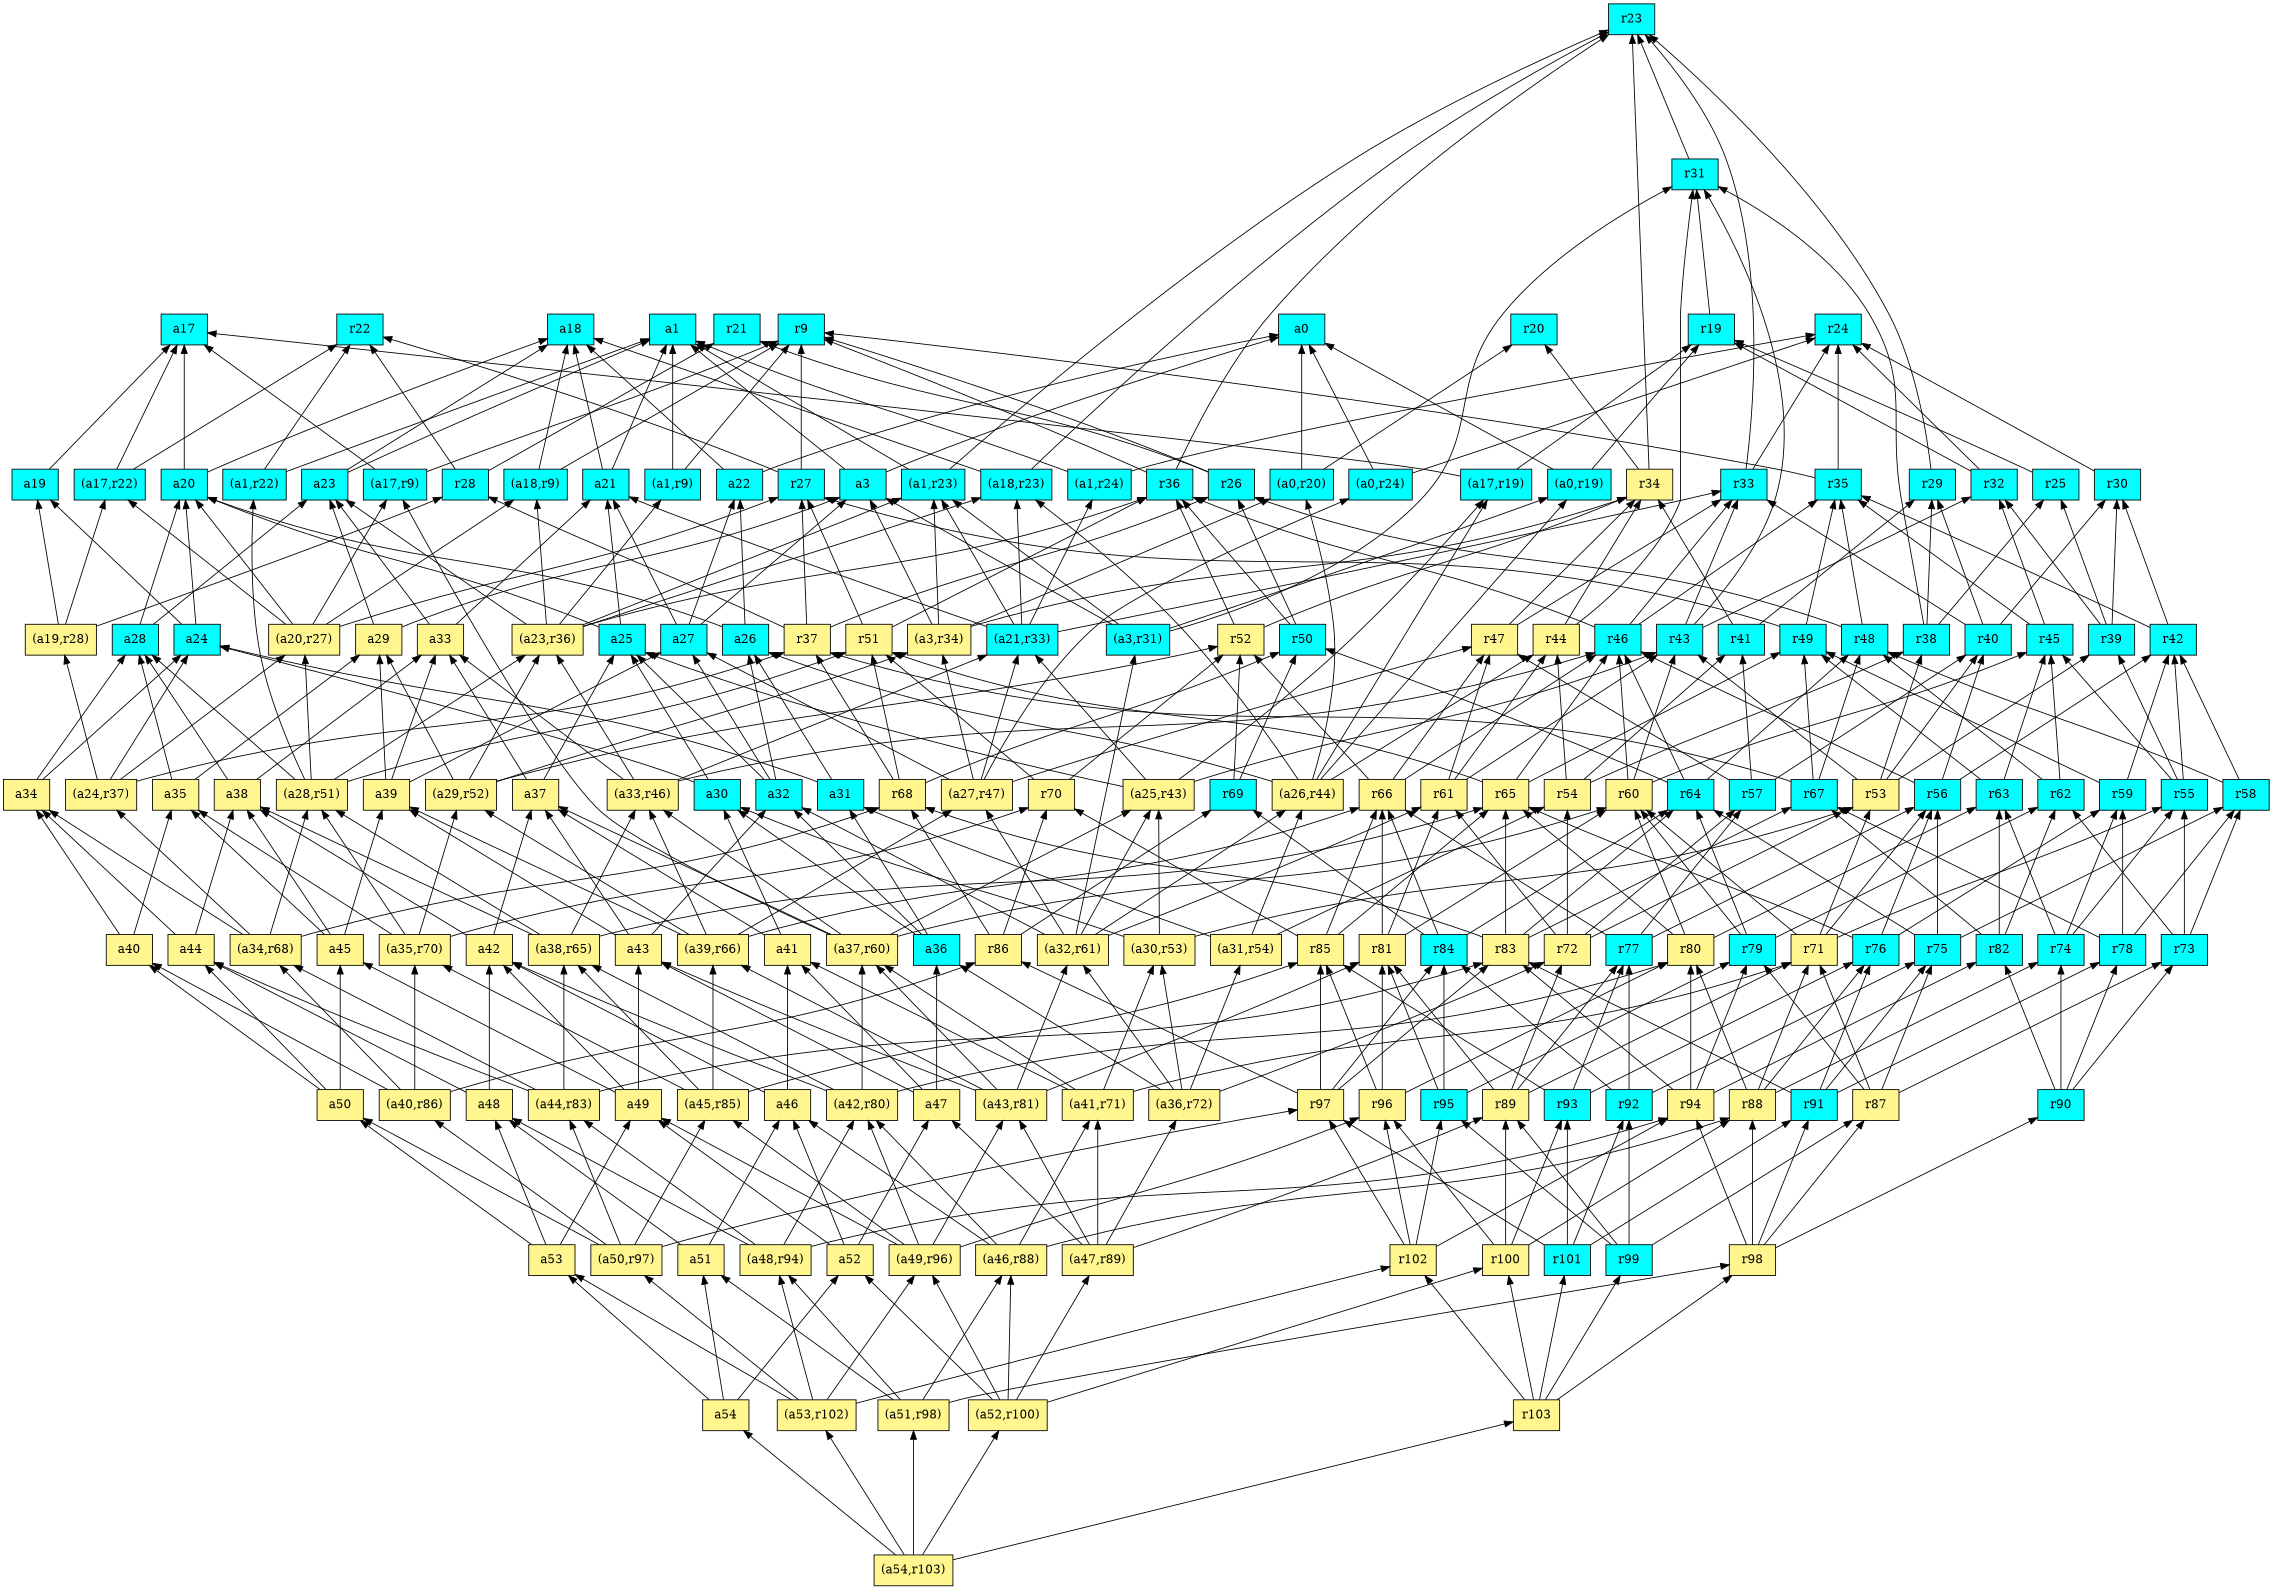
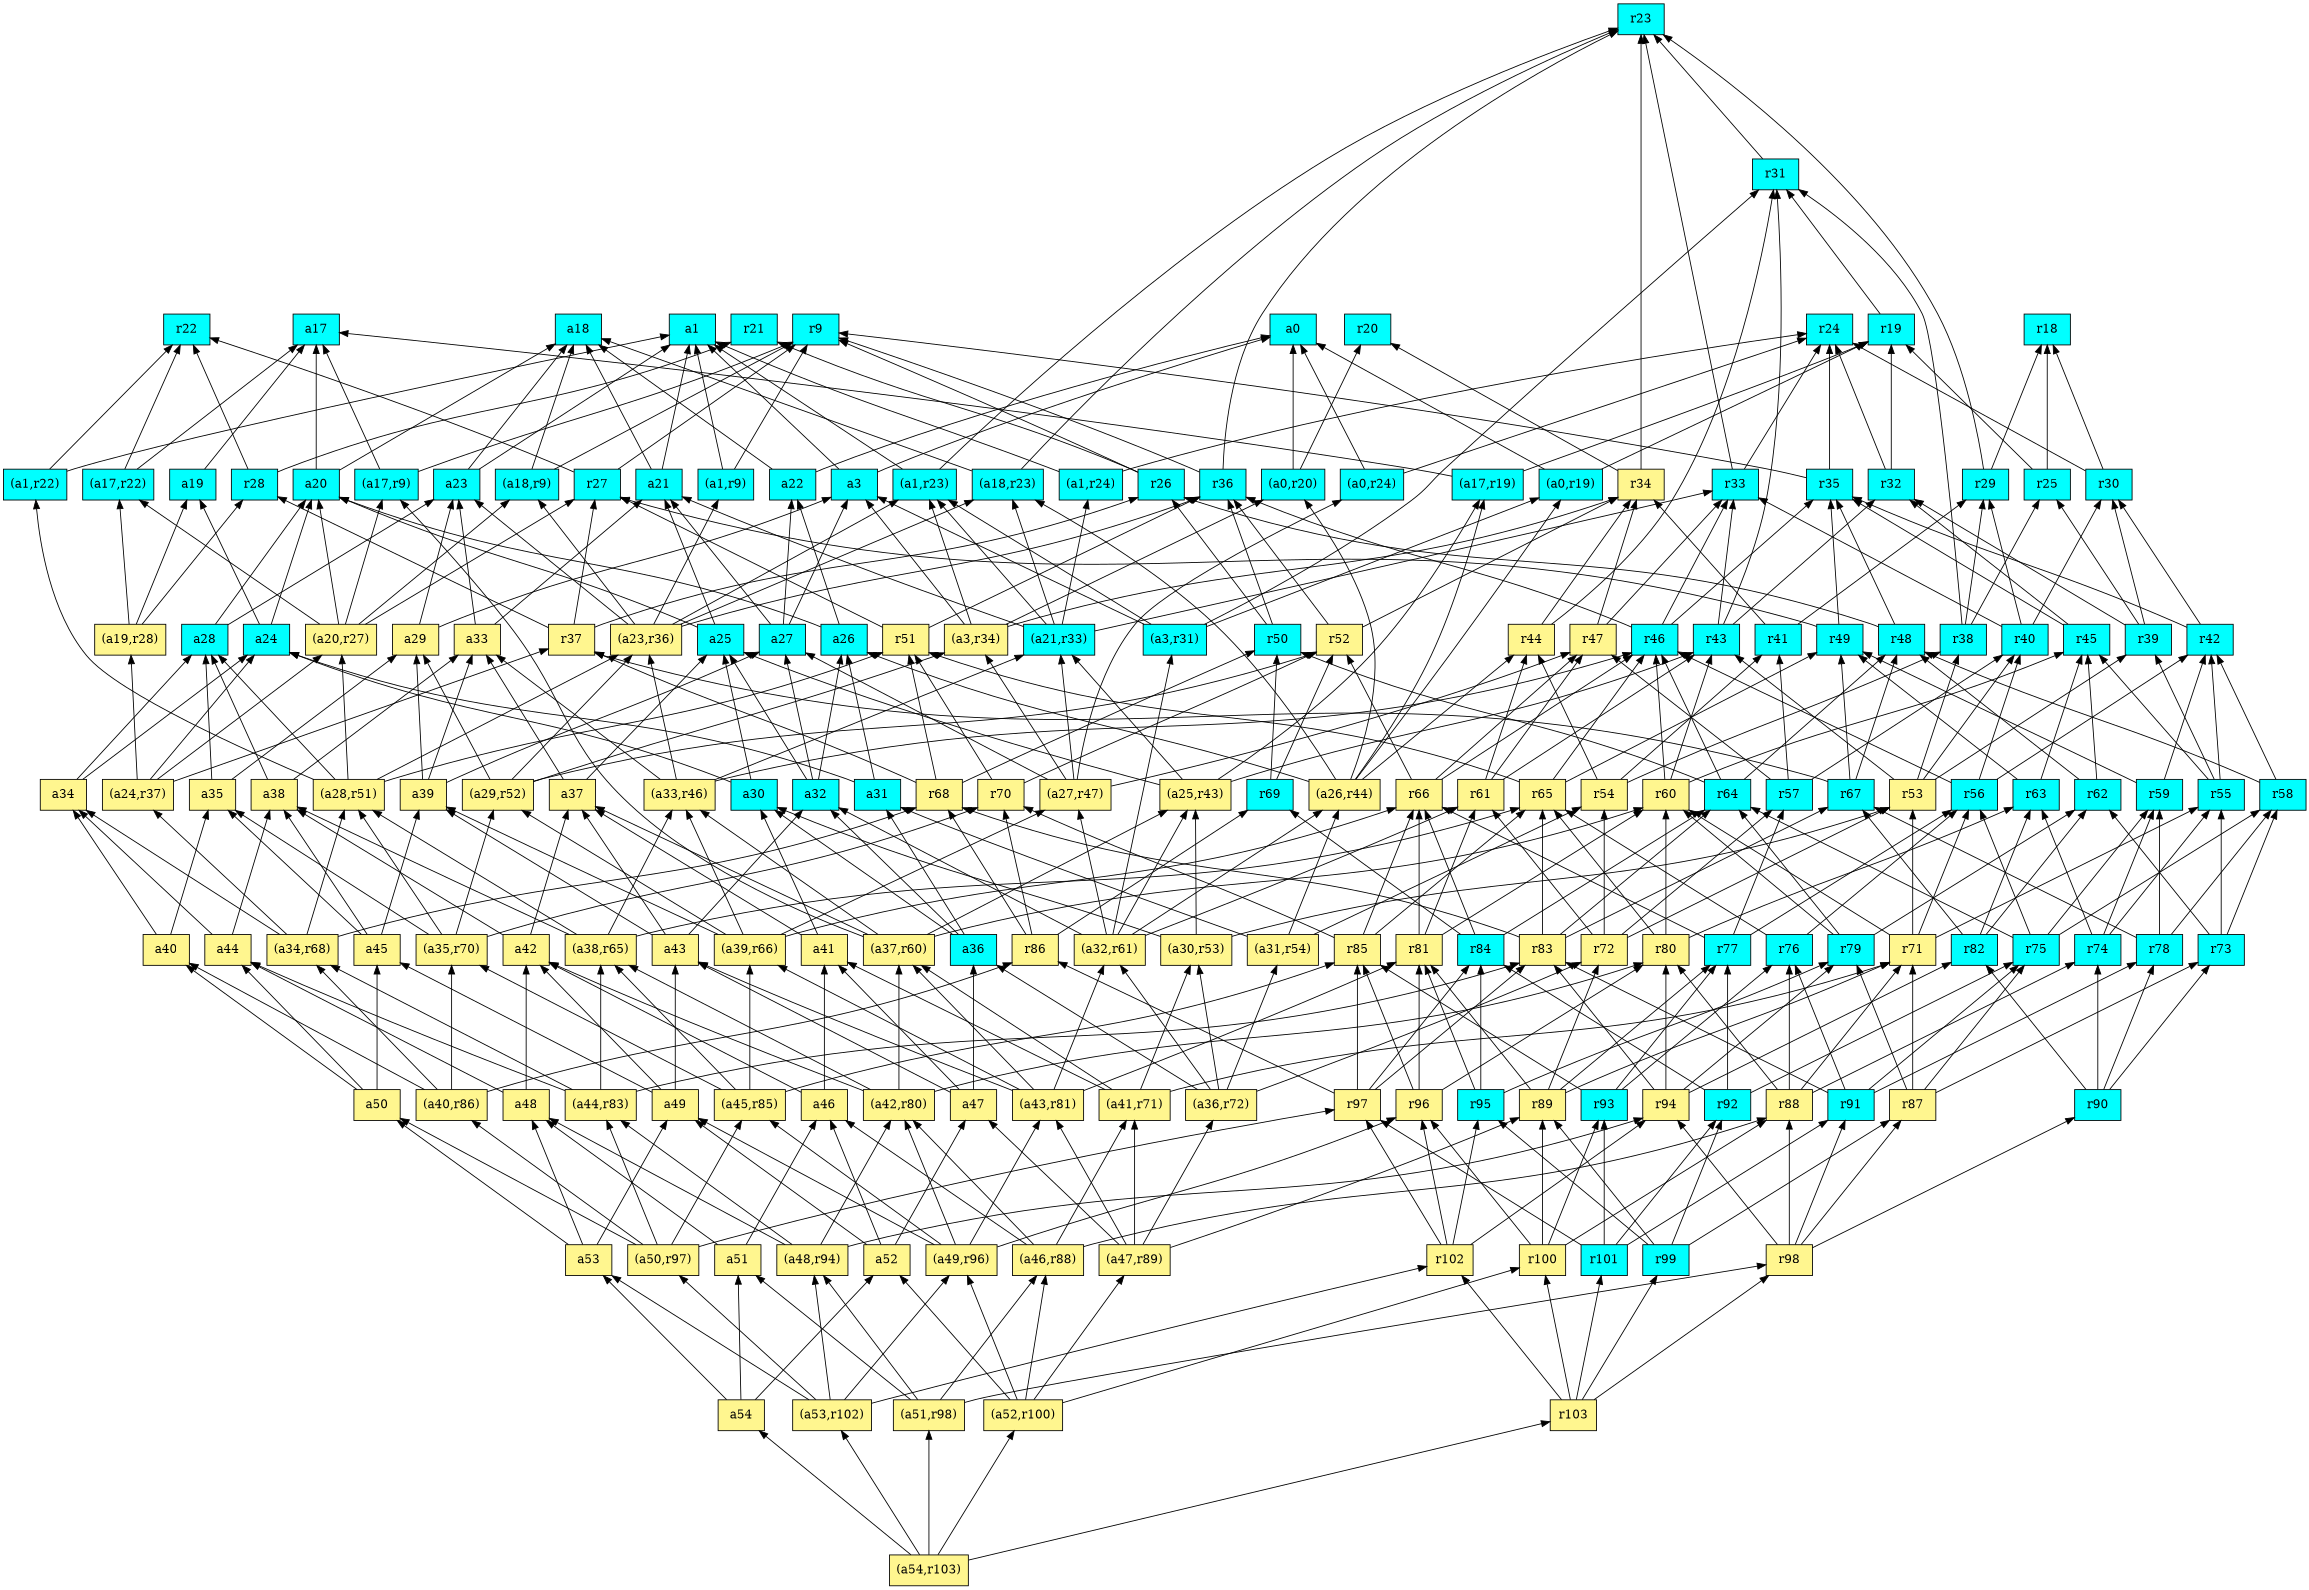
none -> (2047, 329)
(1976, 887) -> (2095, 876)
